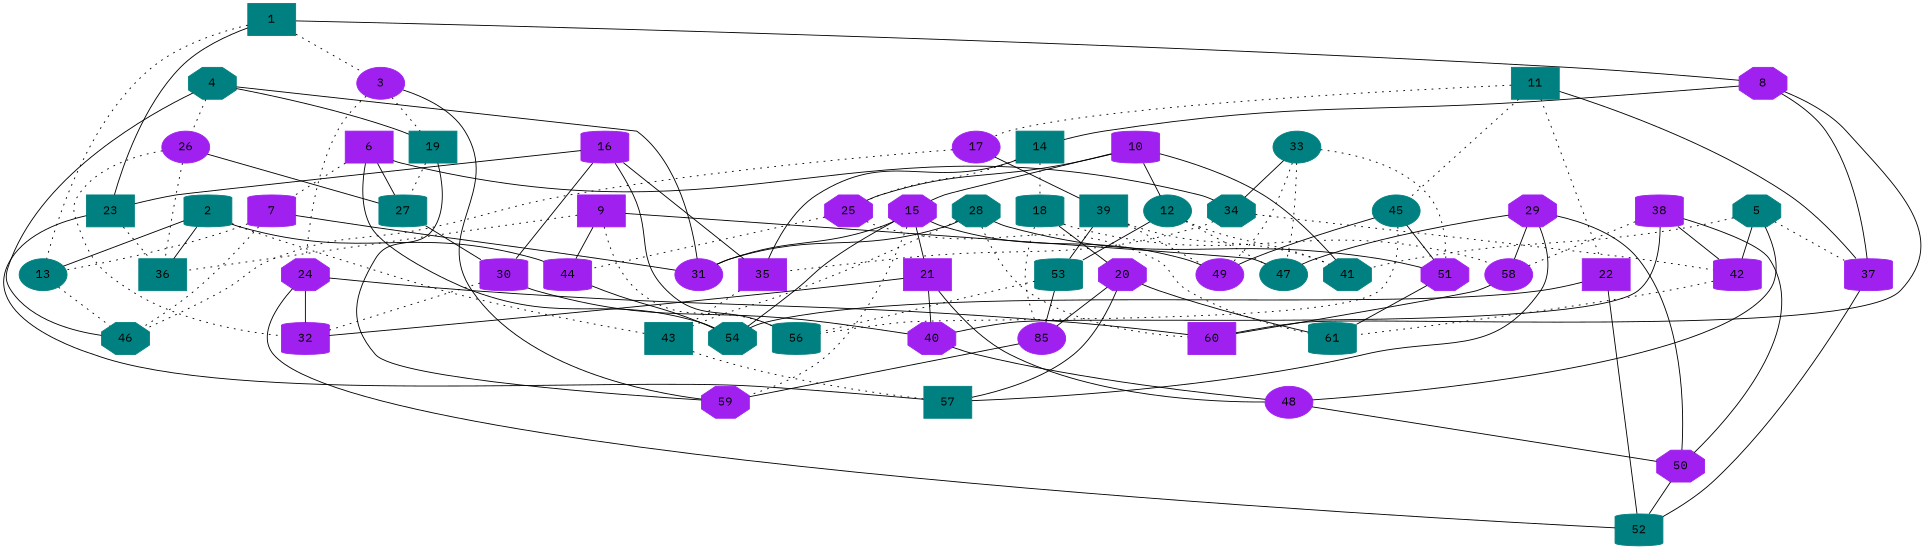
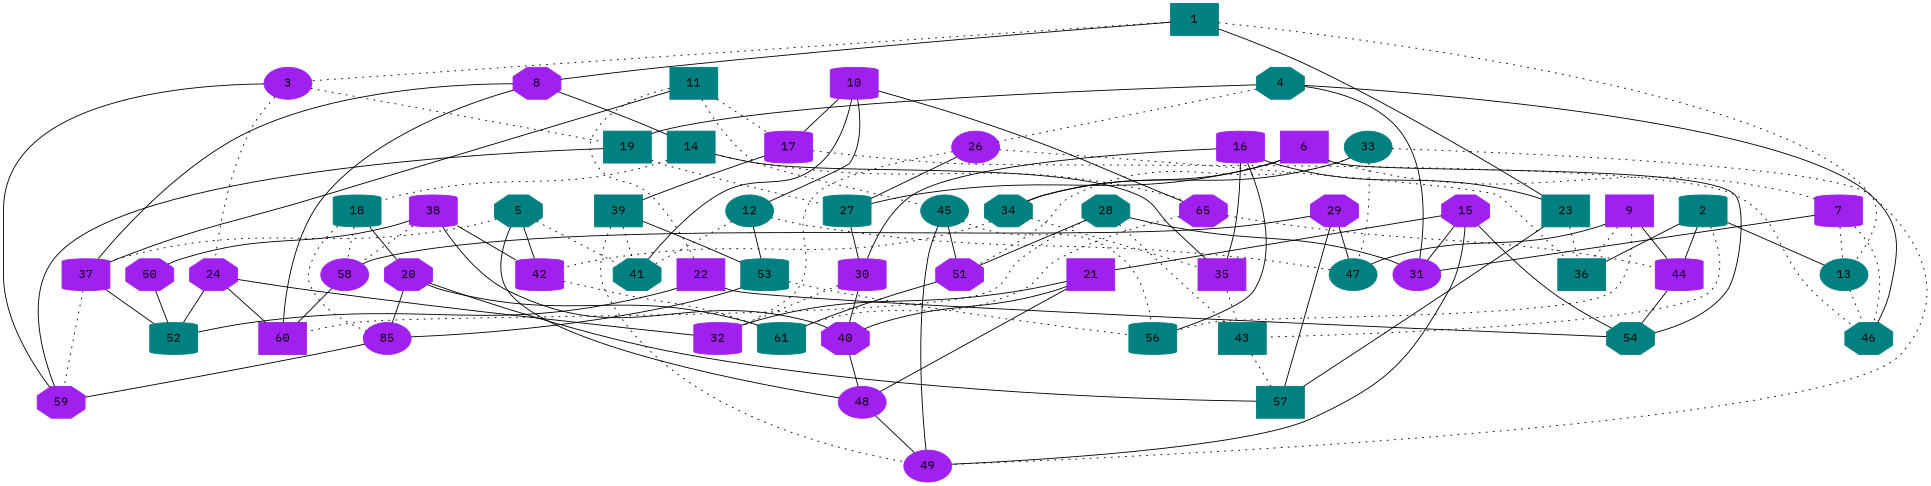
(976, 147) -> (789, 147)
(1012, 178) -> (821, 115)
(849, 211) -> (1203, 211)
(1664, 305) -> none
(845, 337) -> (74, 338)
(1484, 434) -> (895, 434)
